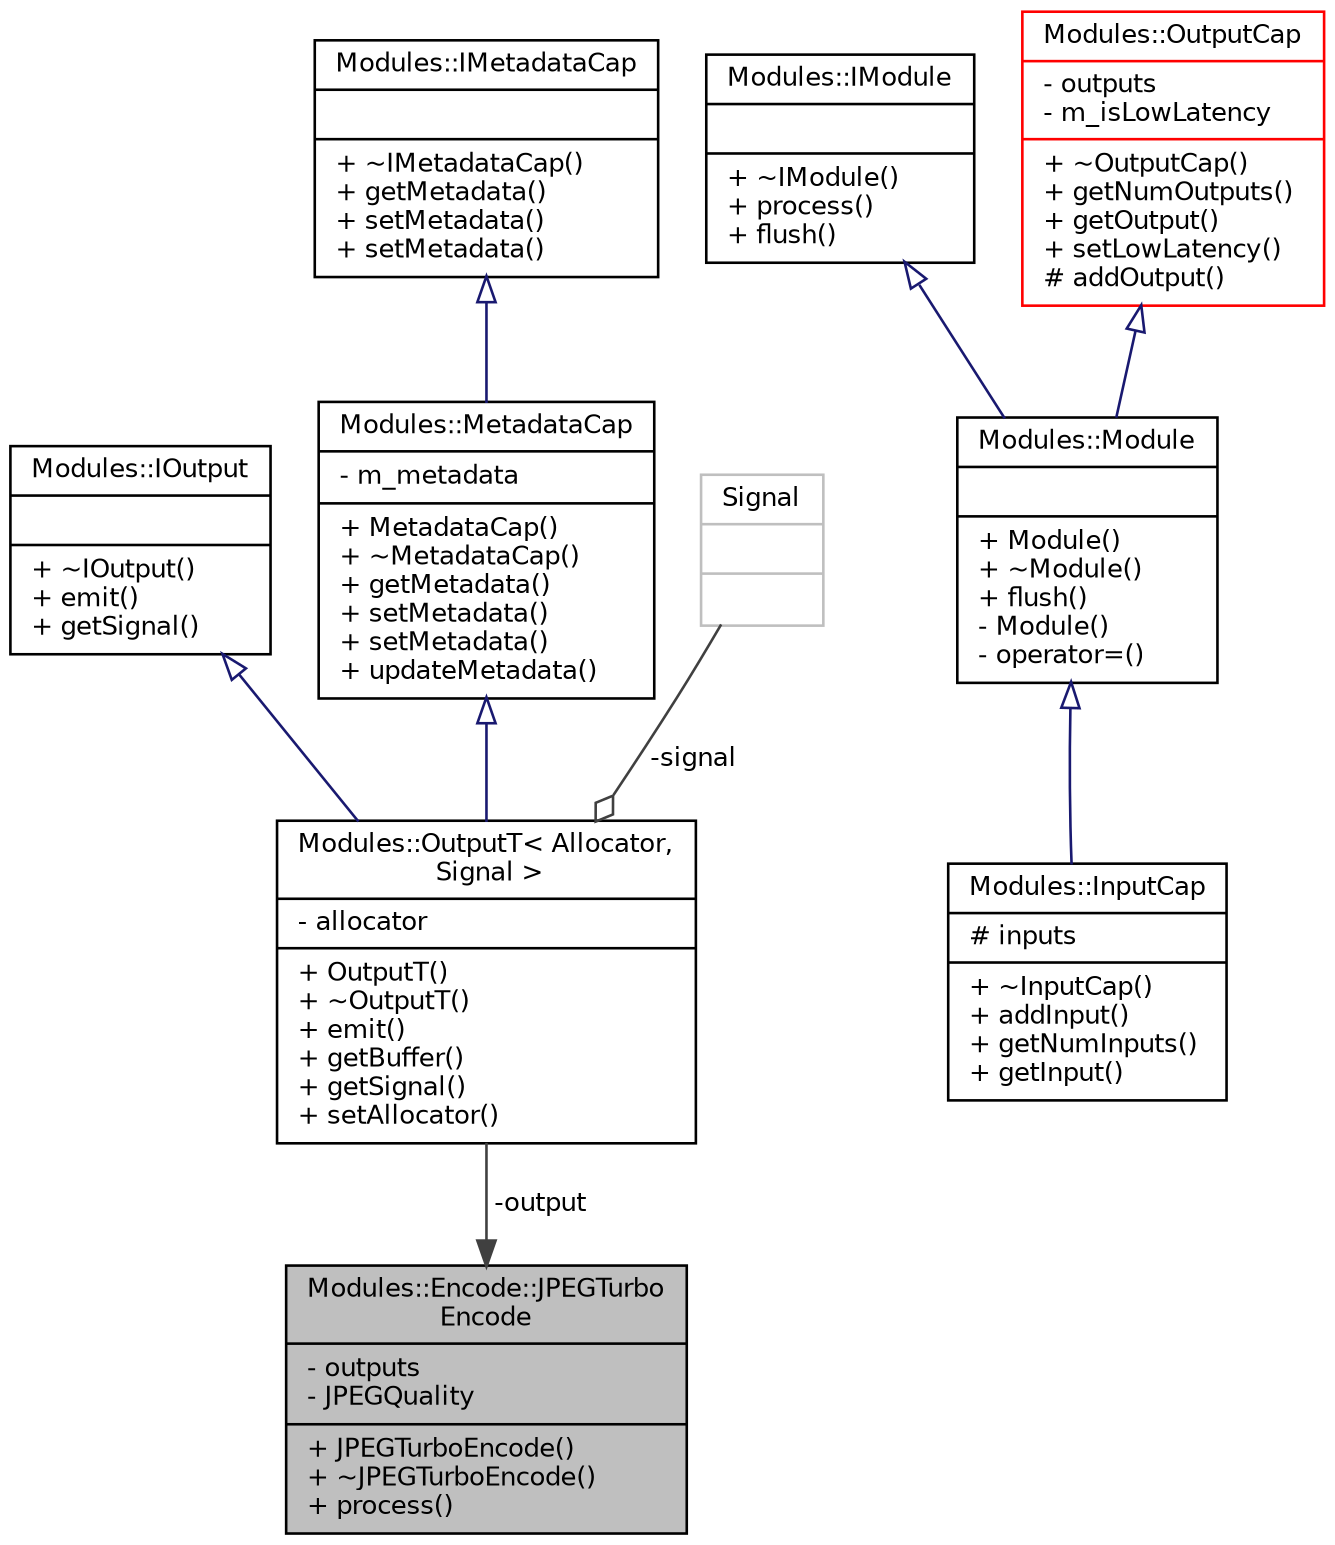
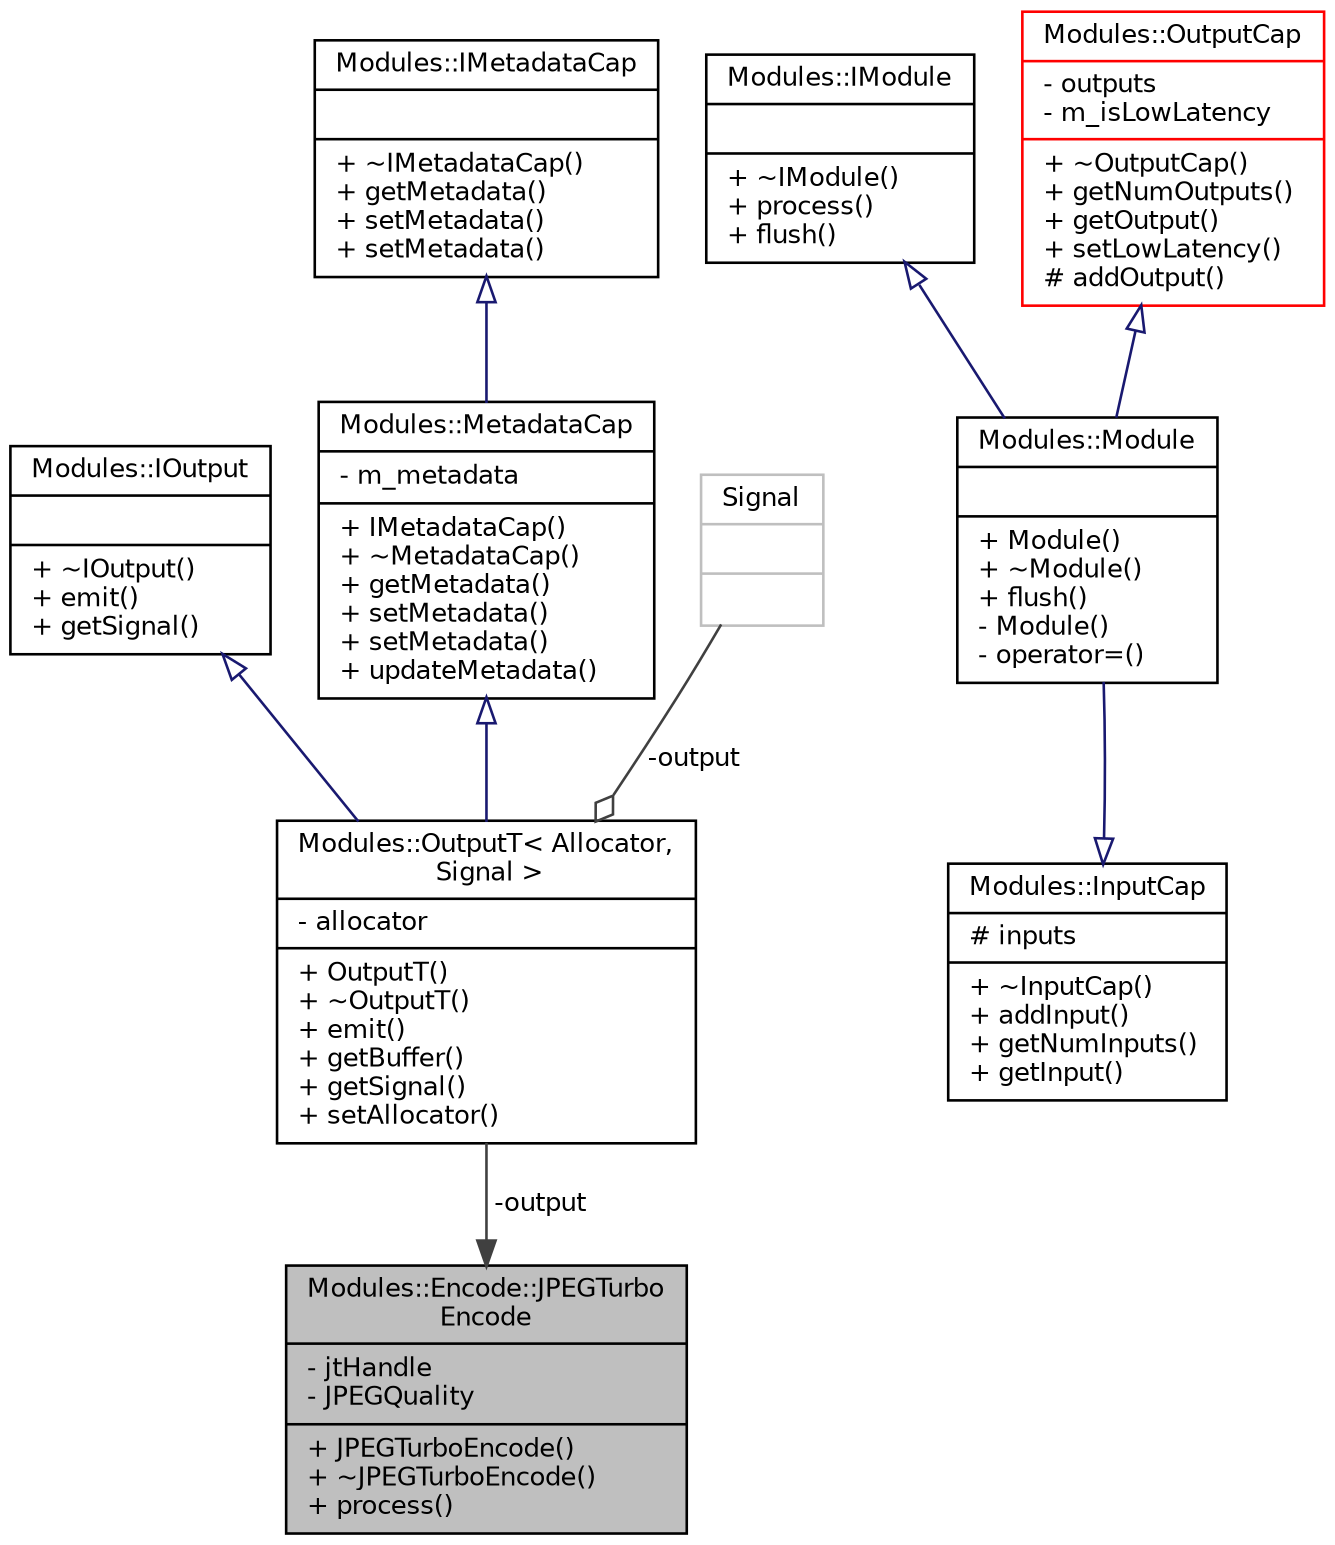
(450, 528) -> (454, 528)
(691, 760) -> (691, 760)
(1070, 786) -> (1105, 760)
(364, 1368) -> (371, 1368)
